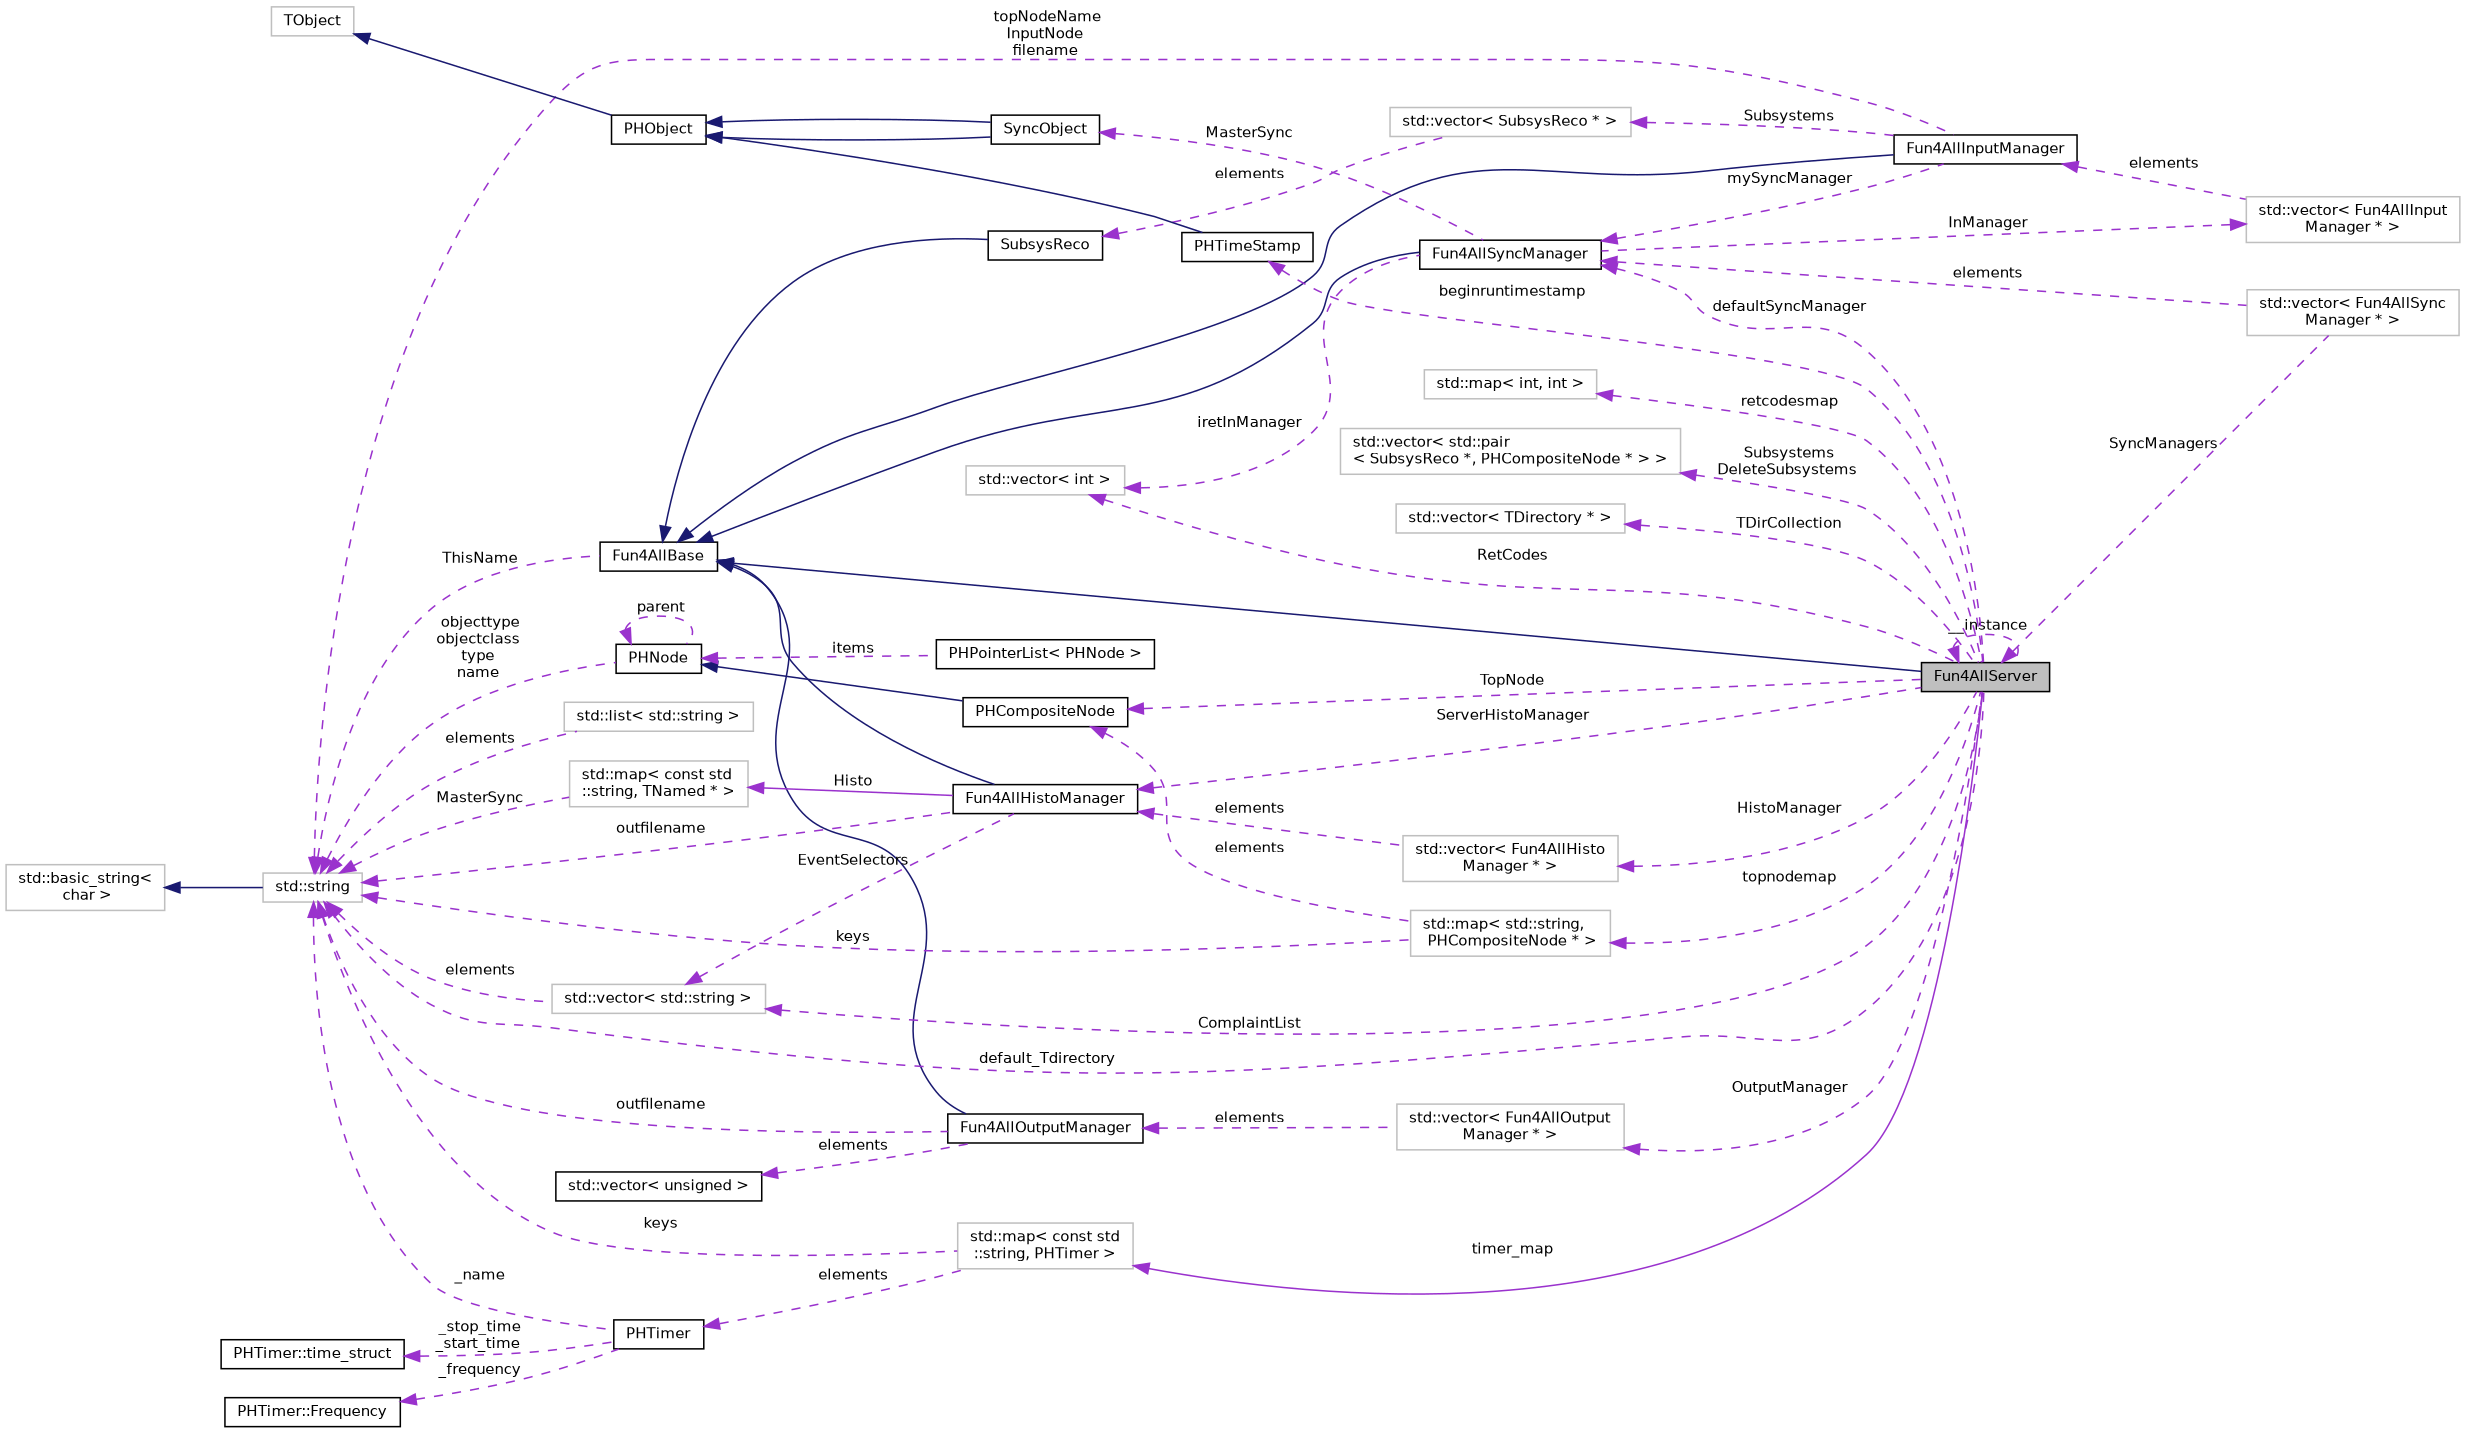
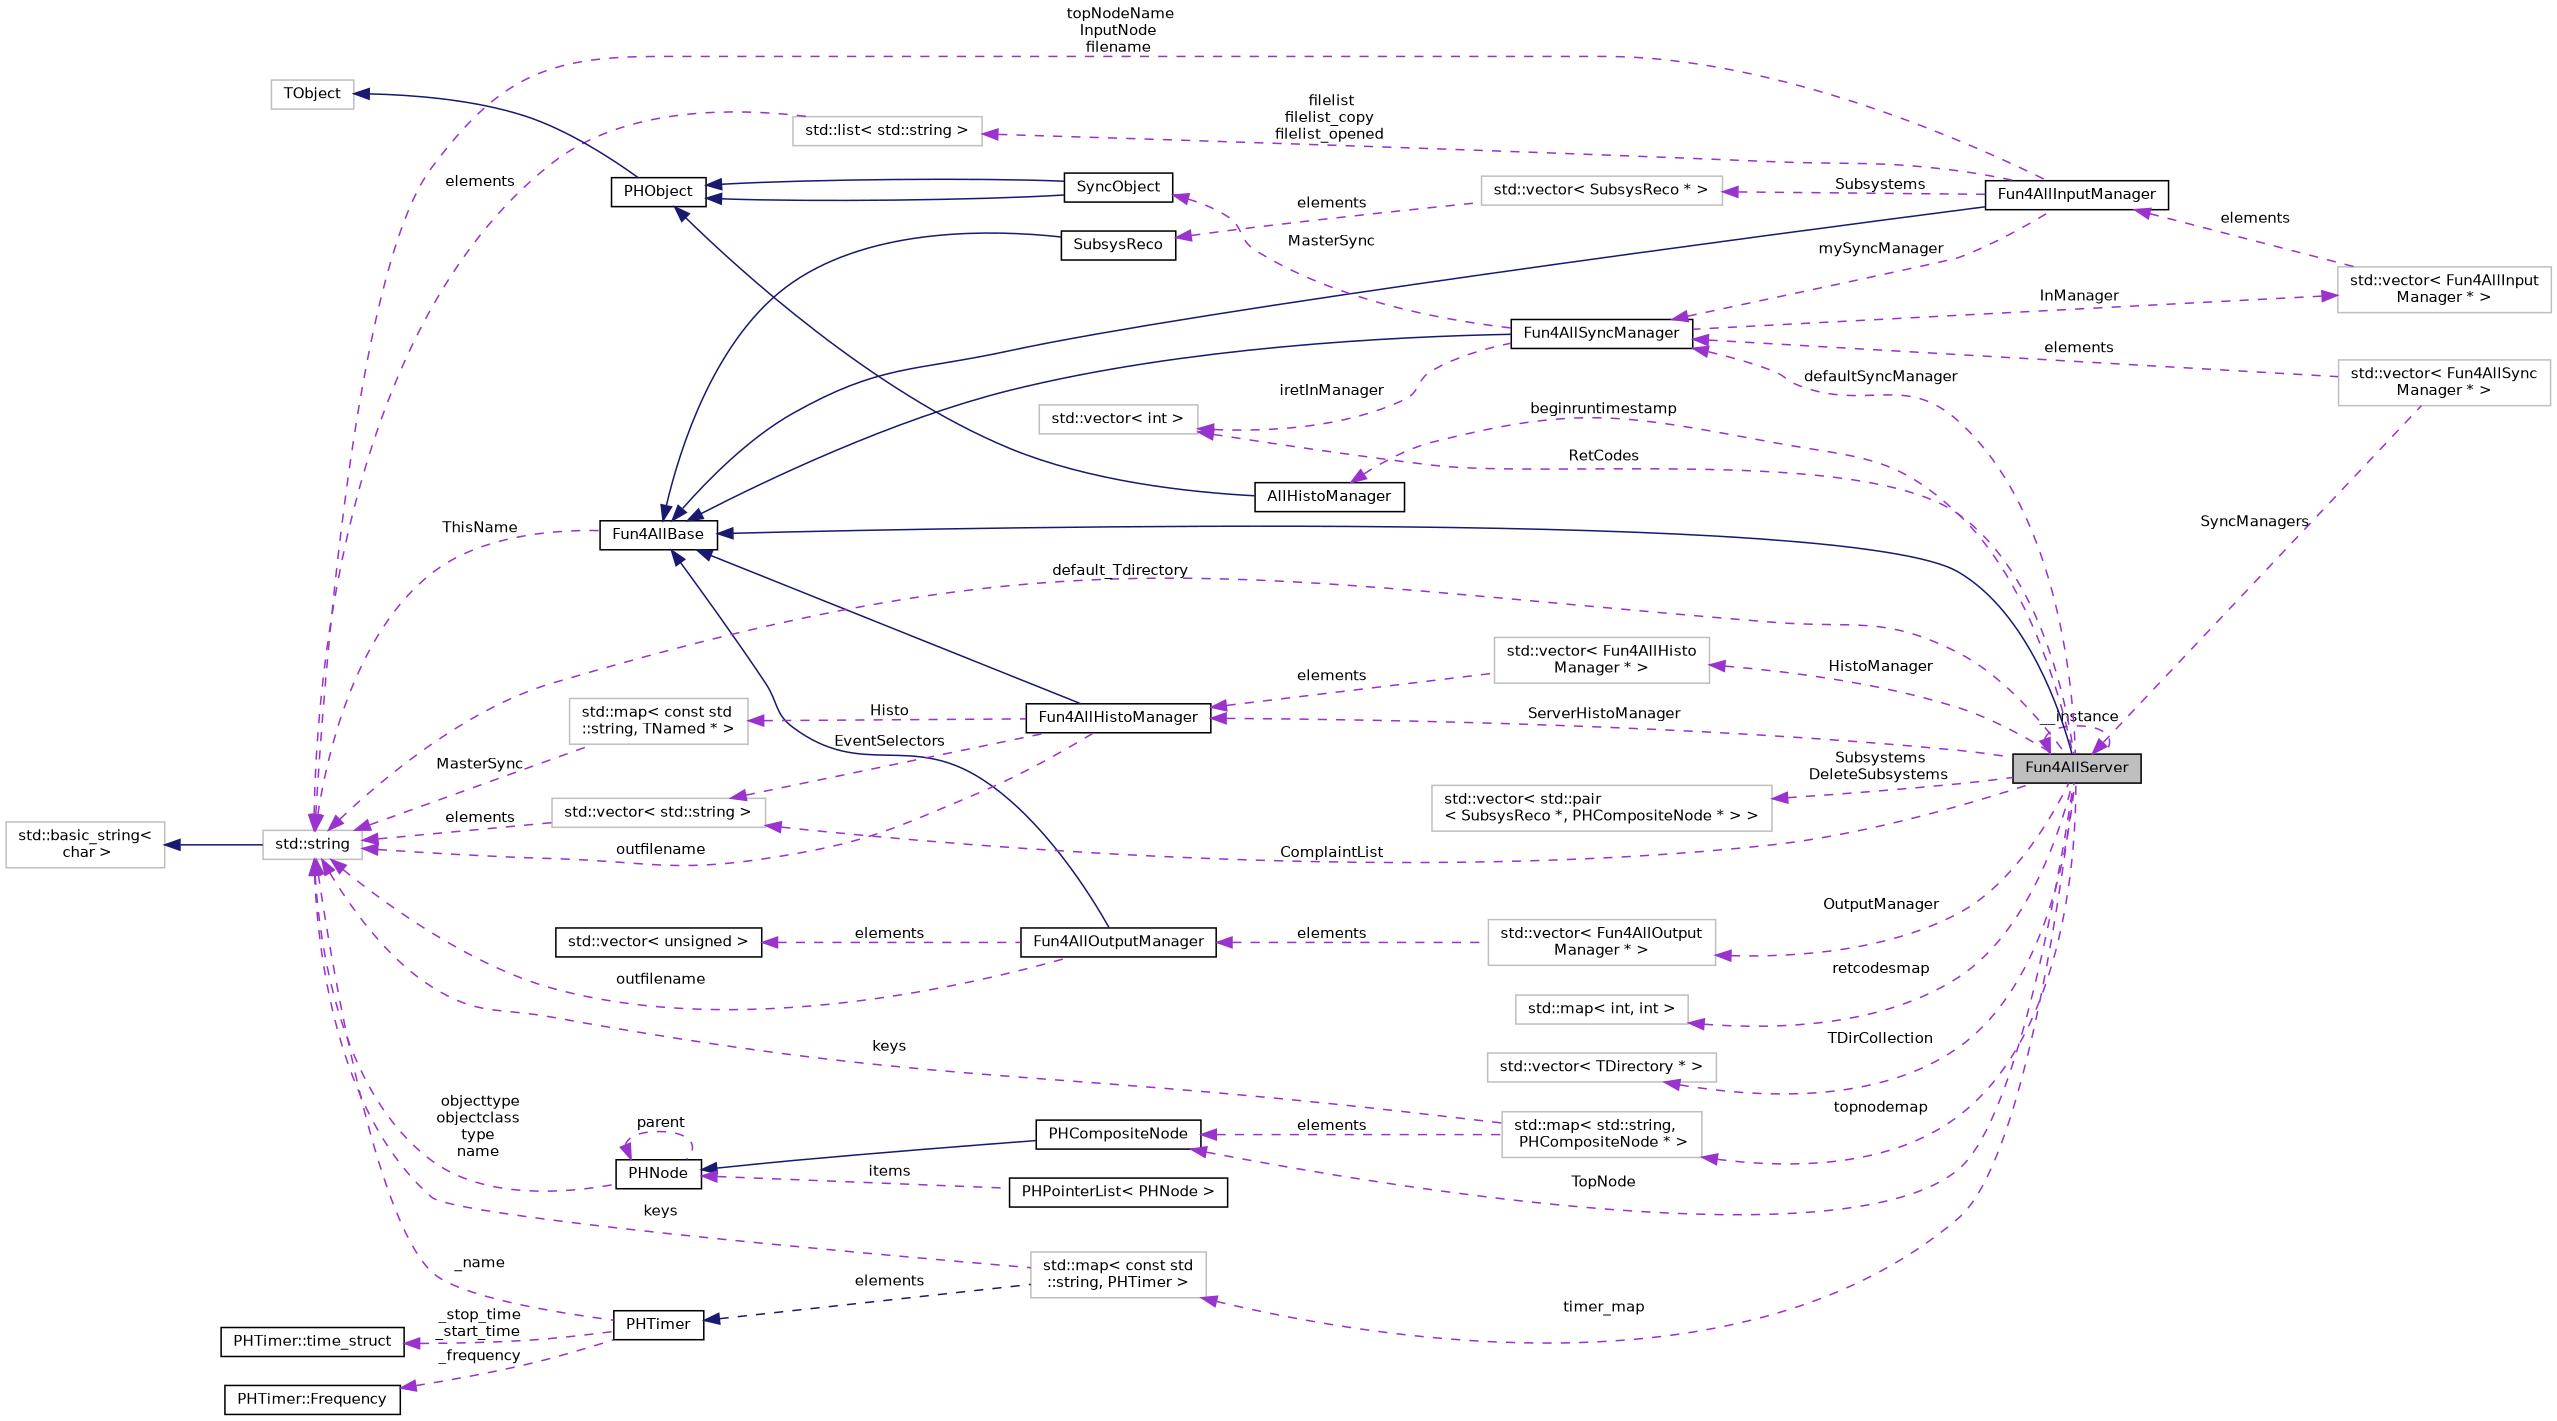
none -> (1507, 151)
(1247, 247) -> (1330, 497)
(858, 792) -> (895, 720)
(1754, 1227) -> (1821, 1296)
(844, 1299) -> (875, 1302)
